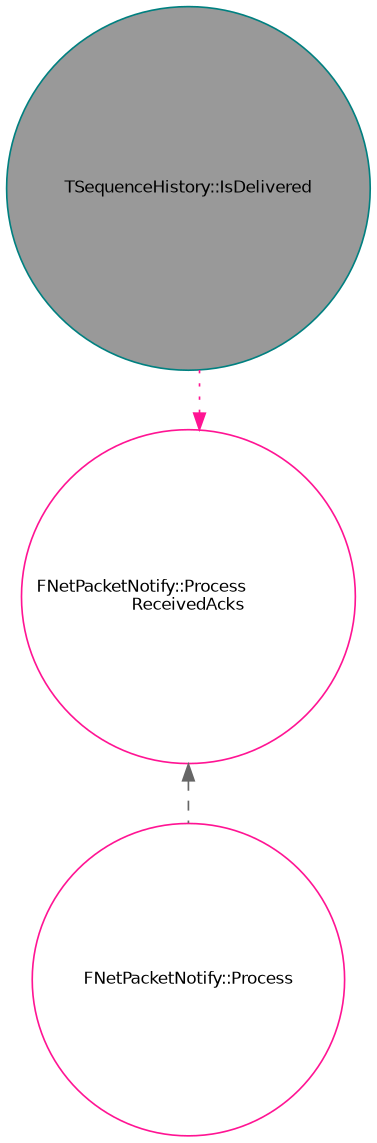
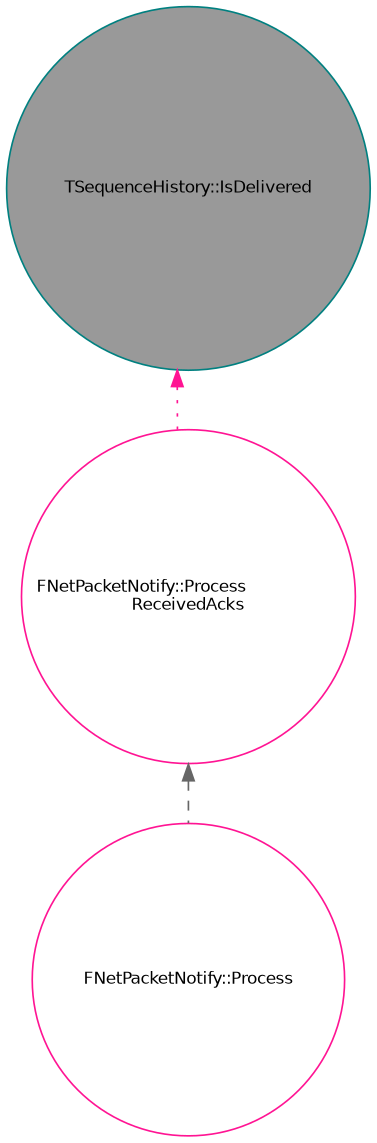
(200, 392) -> (177, 408)
